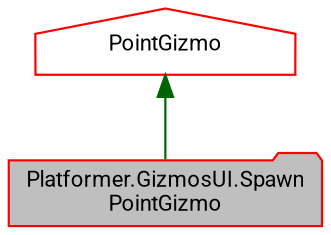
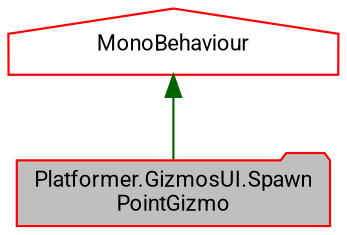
(165, 45) -> (173, 45)
